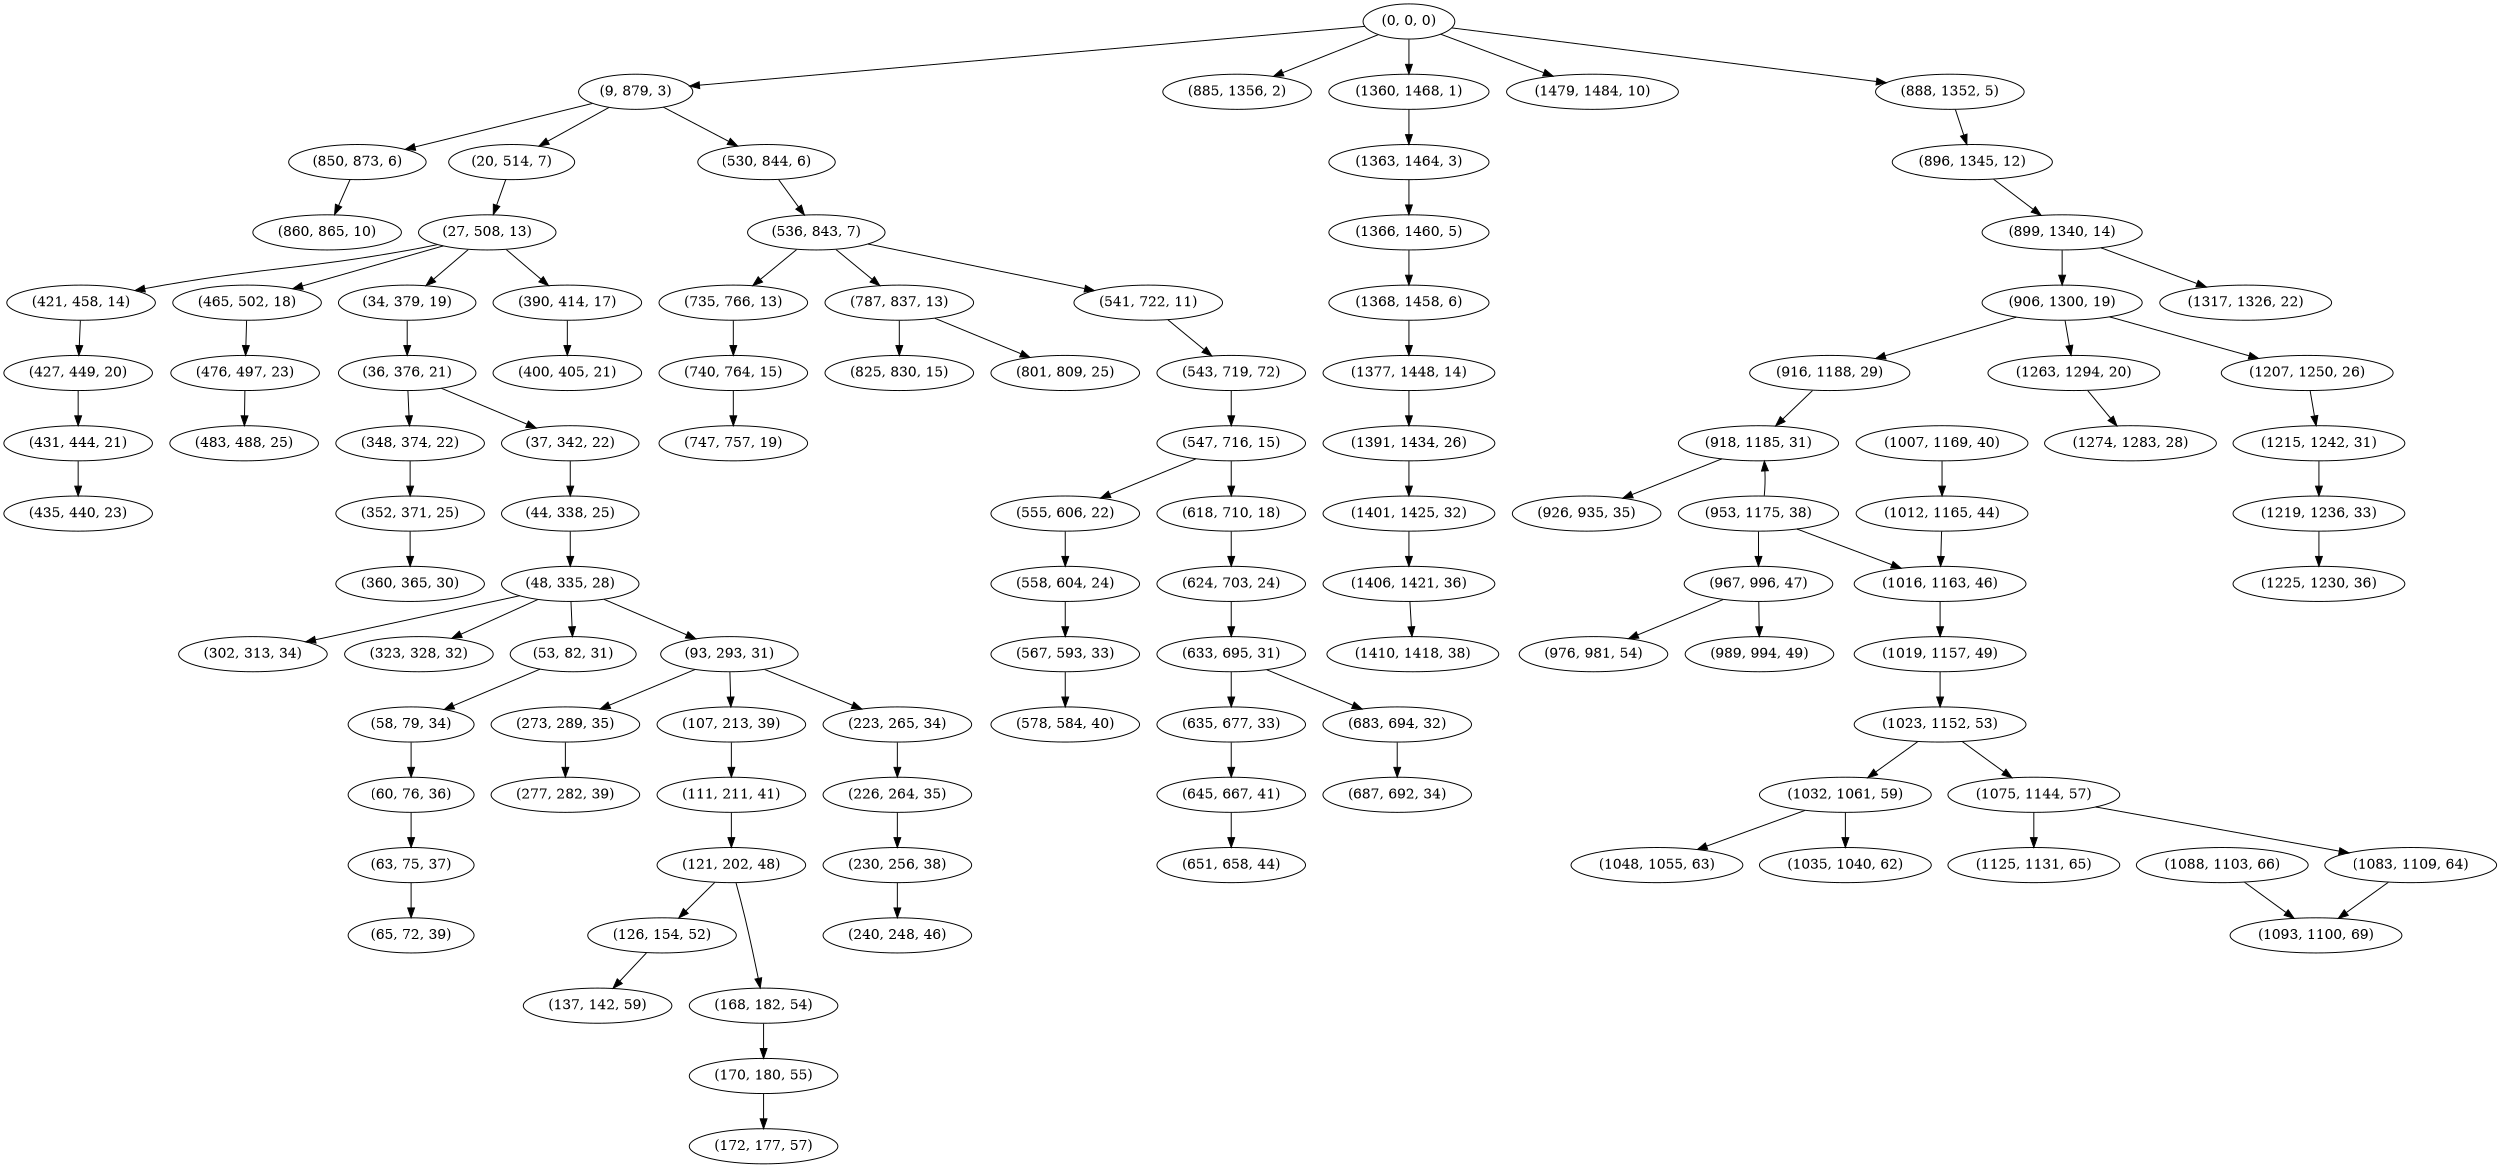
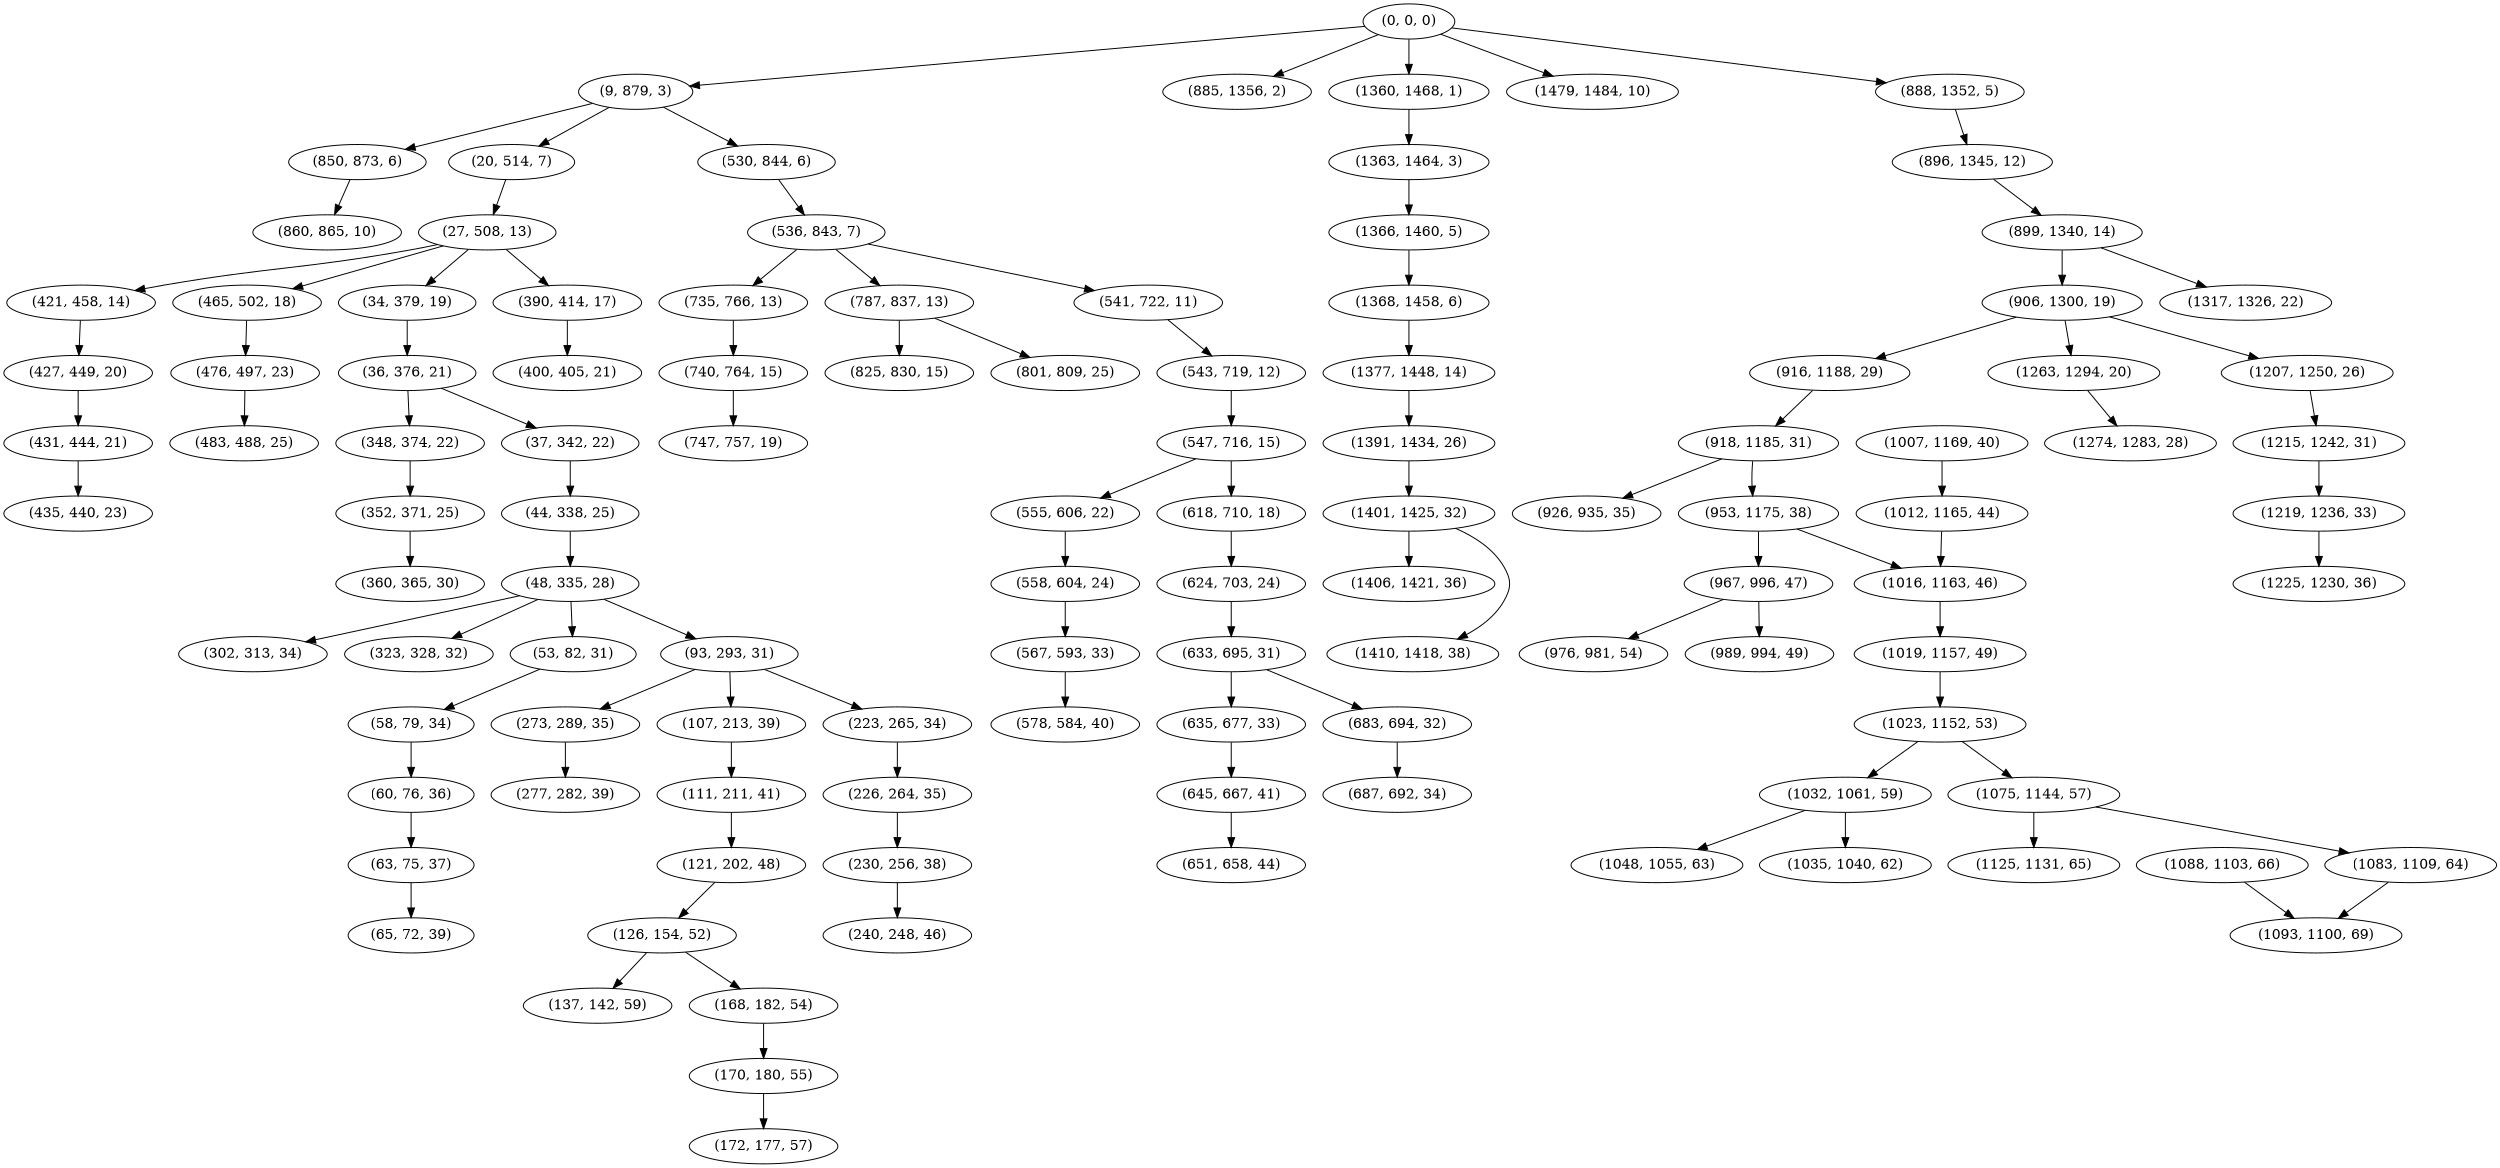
(1231, 373) -> (1231, 373)
(1765, 483) -> (1752, 474)
(1411, 614) -> (1509, 578)
(748, 930) -> (709, 968)
